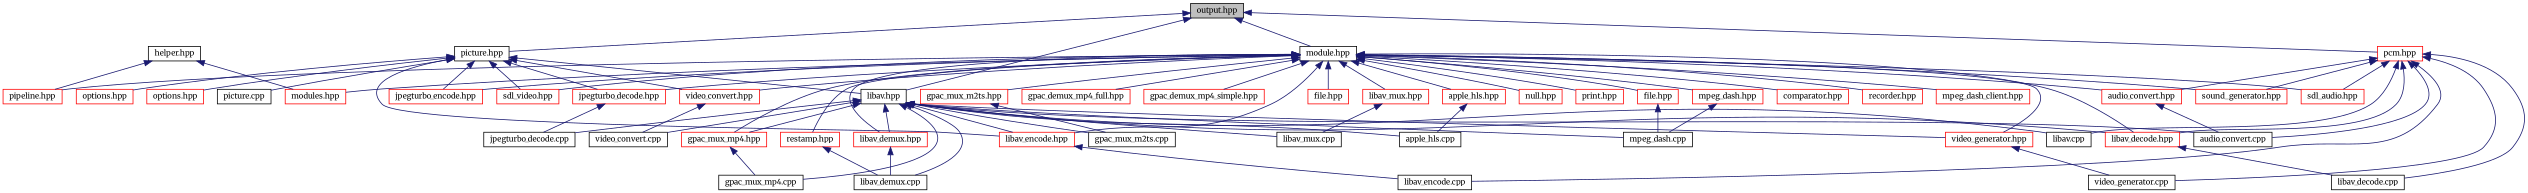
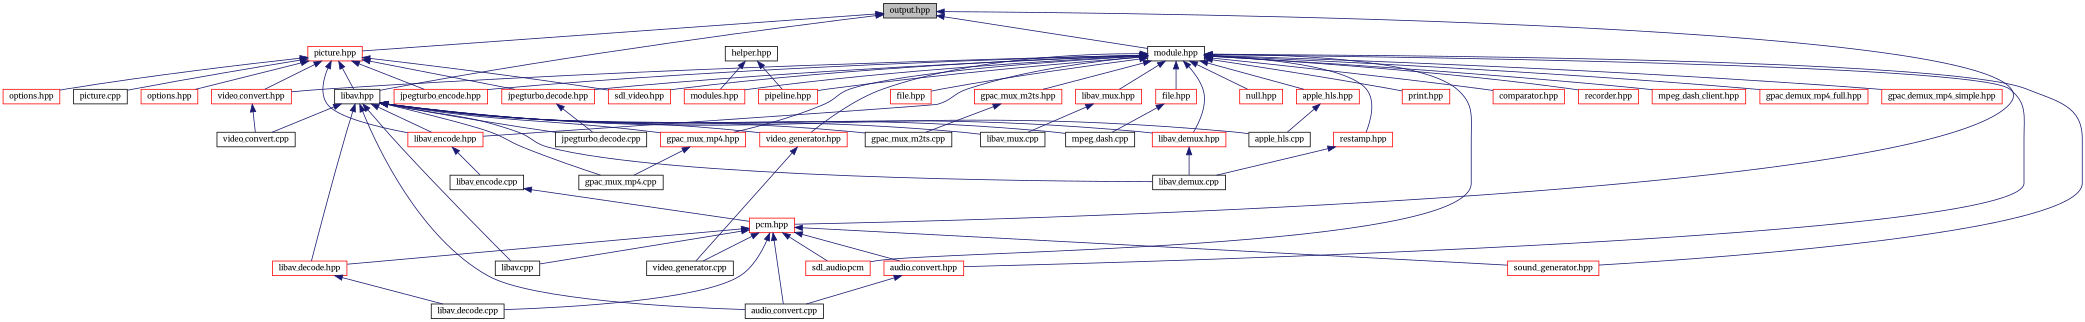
(482, 54) -> (335, 54)
(1755, 60) -> none
(1728, 97) -> none
(2333, 97) -> (838, 268)
(1986, 168) -> (640, 206)
